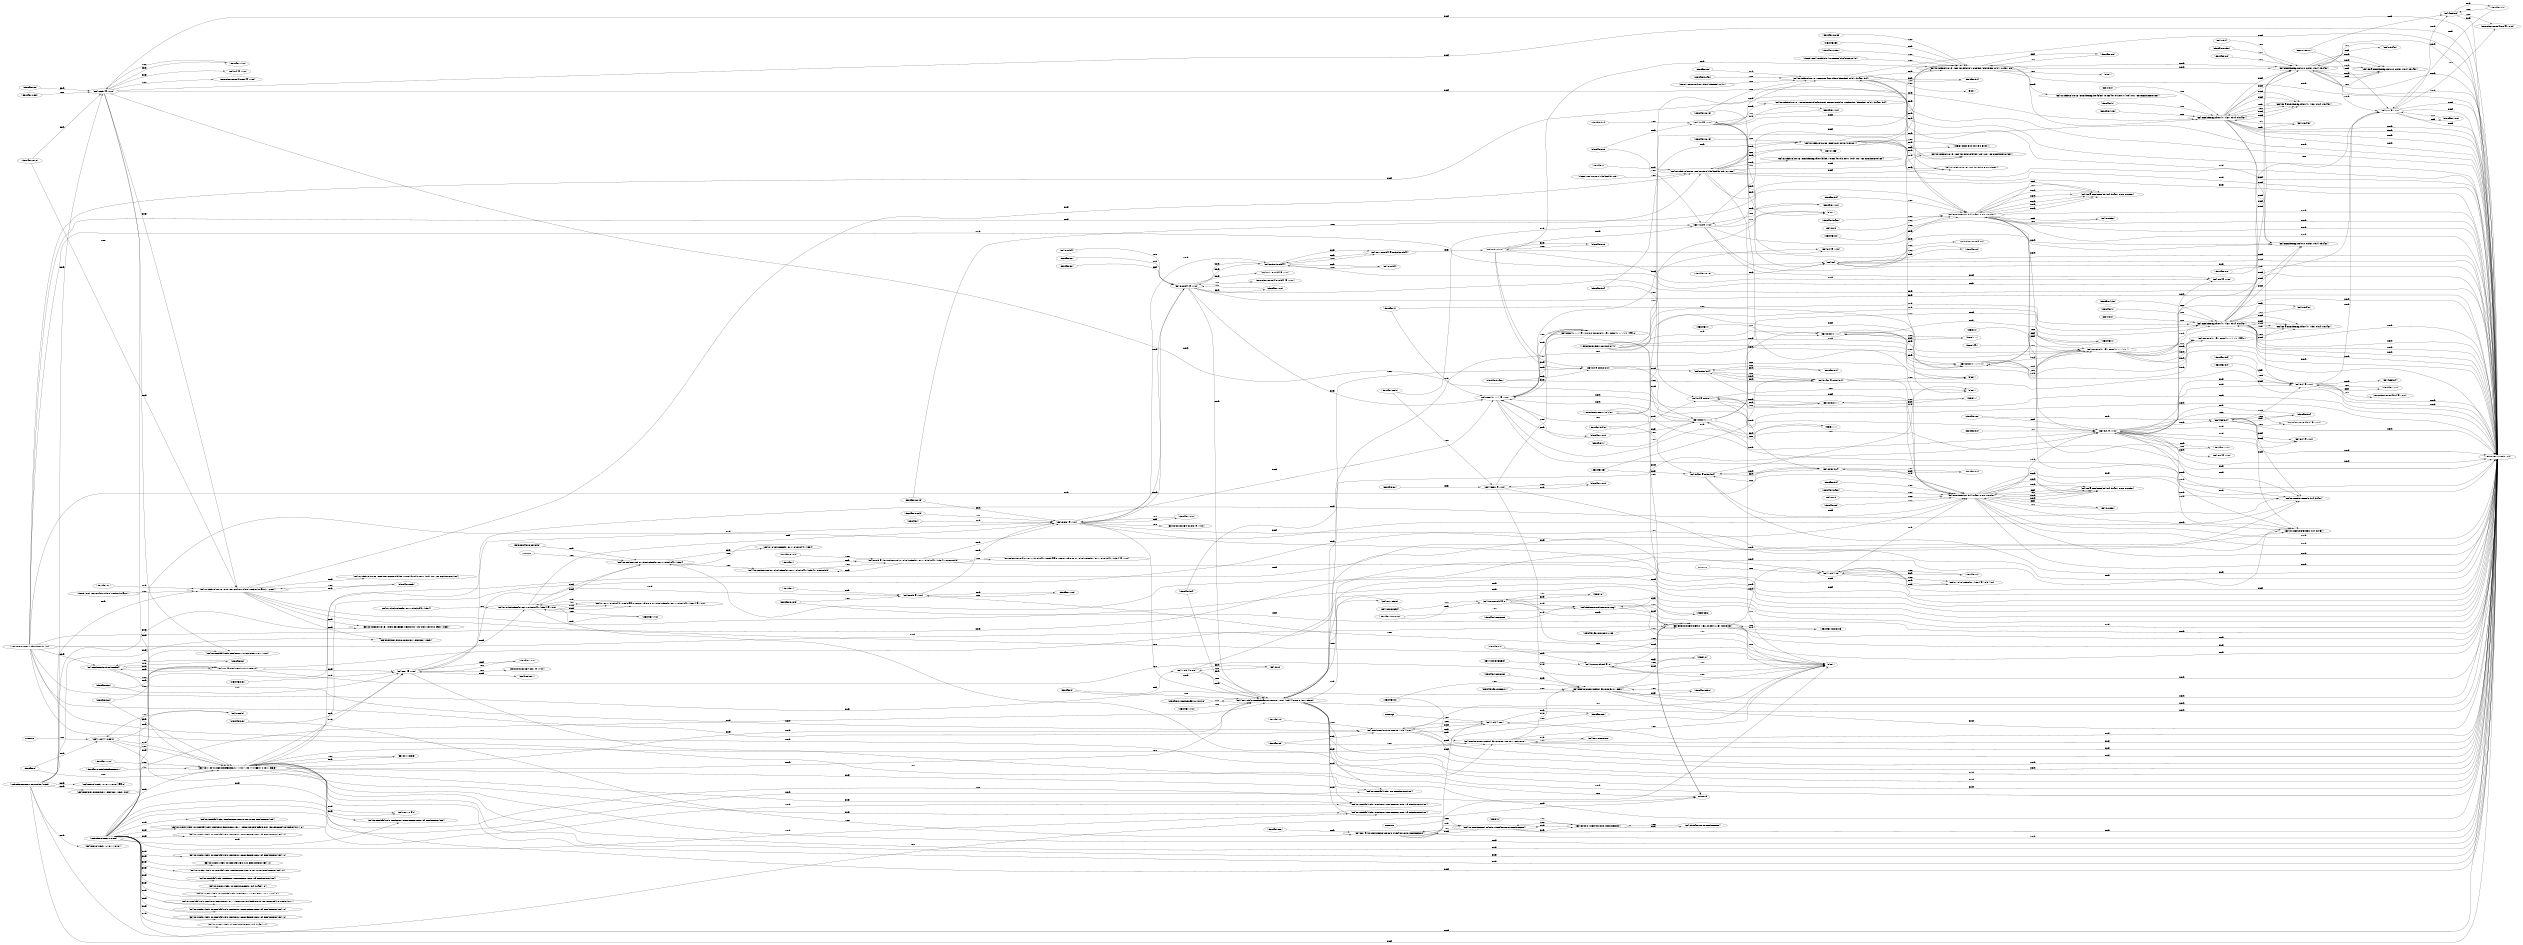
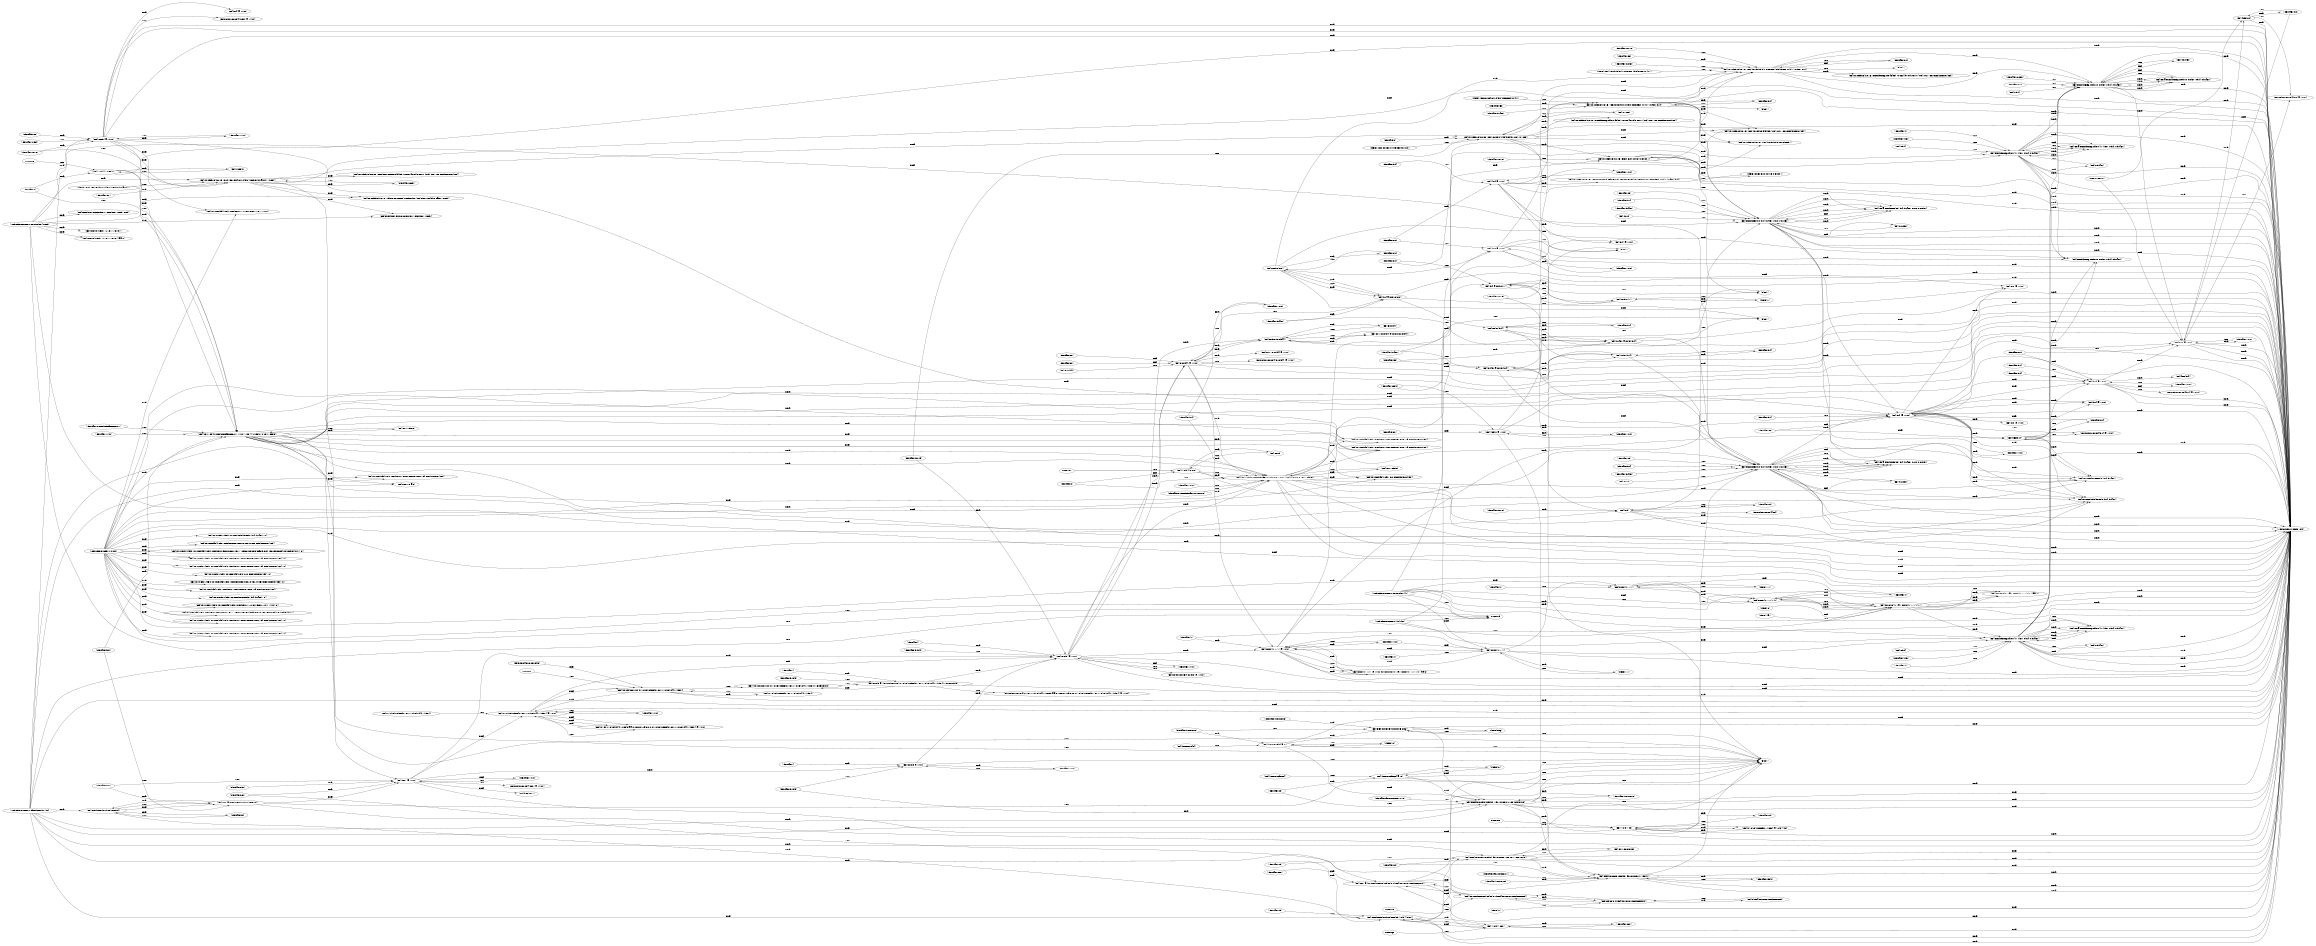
(1448, 251) -> (1334, 282)
none -> (1067, 471)
(1656, 668) -> (1548, 848)
